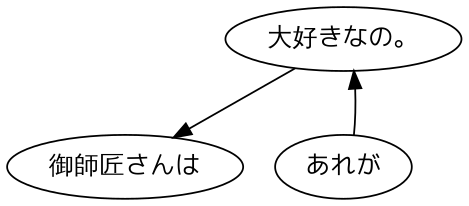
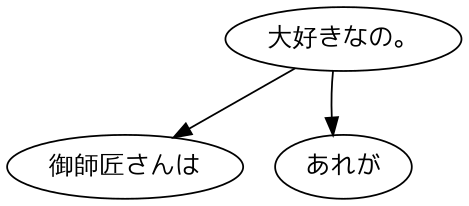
(355, 112) -> (332, 94)
